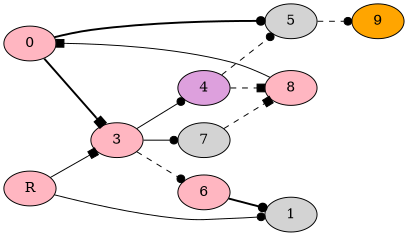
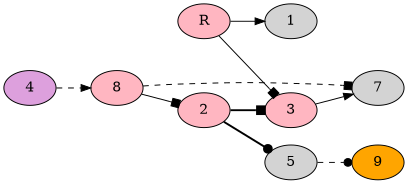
(30, 43) -> (204, 110)
(244, 57) -> none
(243, 88) -> (69, 88)
(157, 116) -> none
(243, 117) -> (243, 83)
(157, 140) -> (330, 100)
(204, 192) -> none
(155, 216) -> (243, 21)
